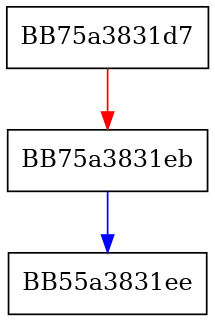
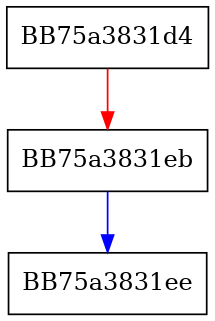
(108, 38) -> (108, 38)
(108, 284) -> (108, 284)
